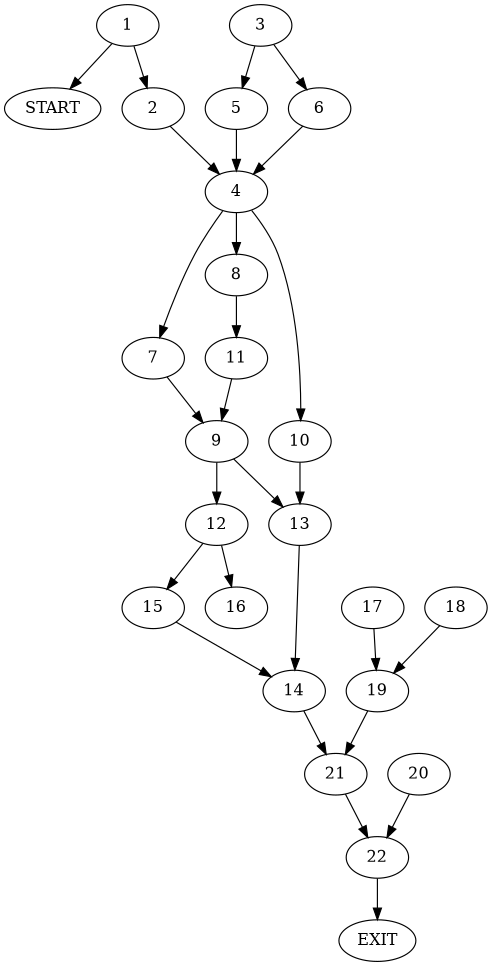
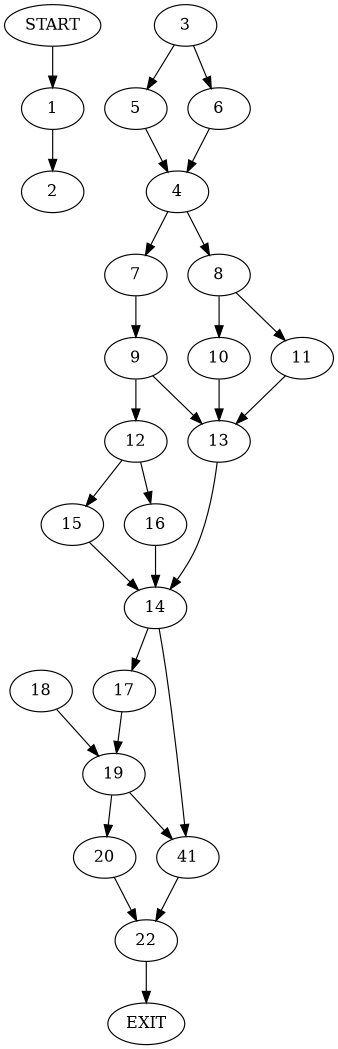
(95, 62) -> (53, 61)
(191, 146) -> none
(292, 305) -> (219, 311)
(228, 394) -> (265, 396)
none -> (156, 561)
none -> (142, 644)
(336, 774) -> (188, 857)
none -> (110, 810)
